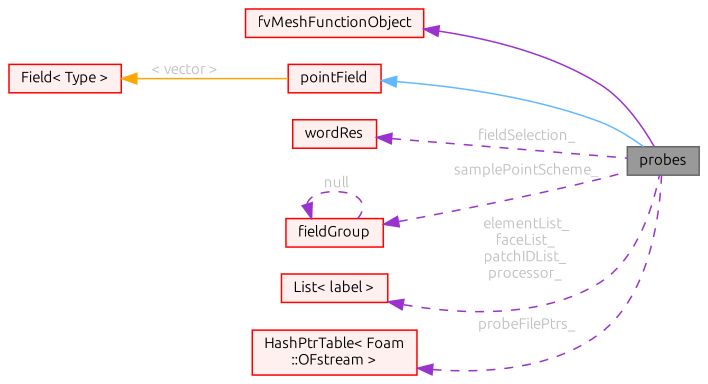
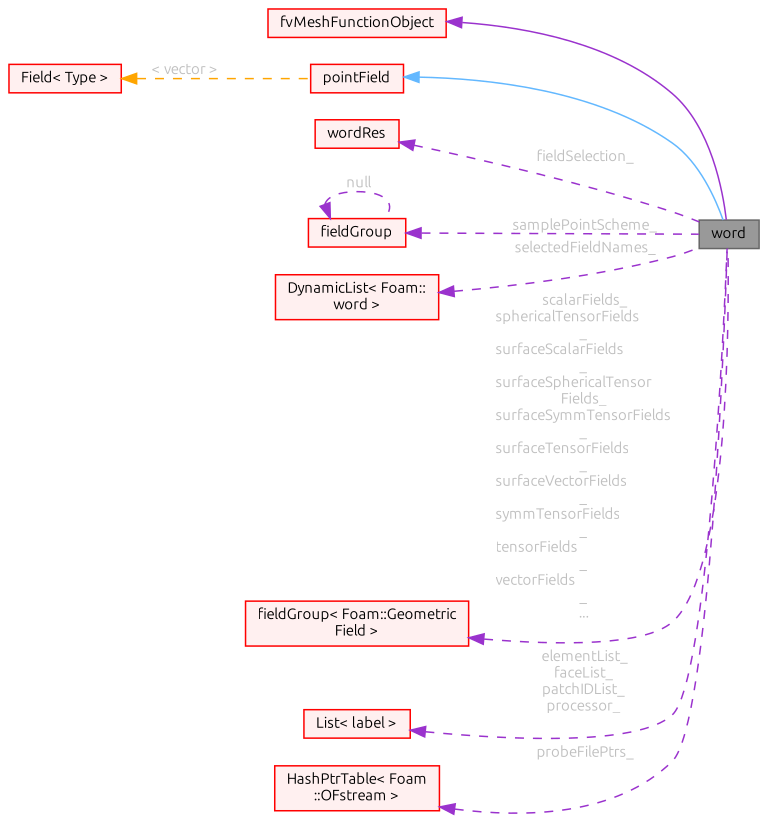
(212, 79) -> (224, 79)
(663, 161) -> (729, 234)
none -> (357, 297)
none -> (357, 624)
